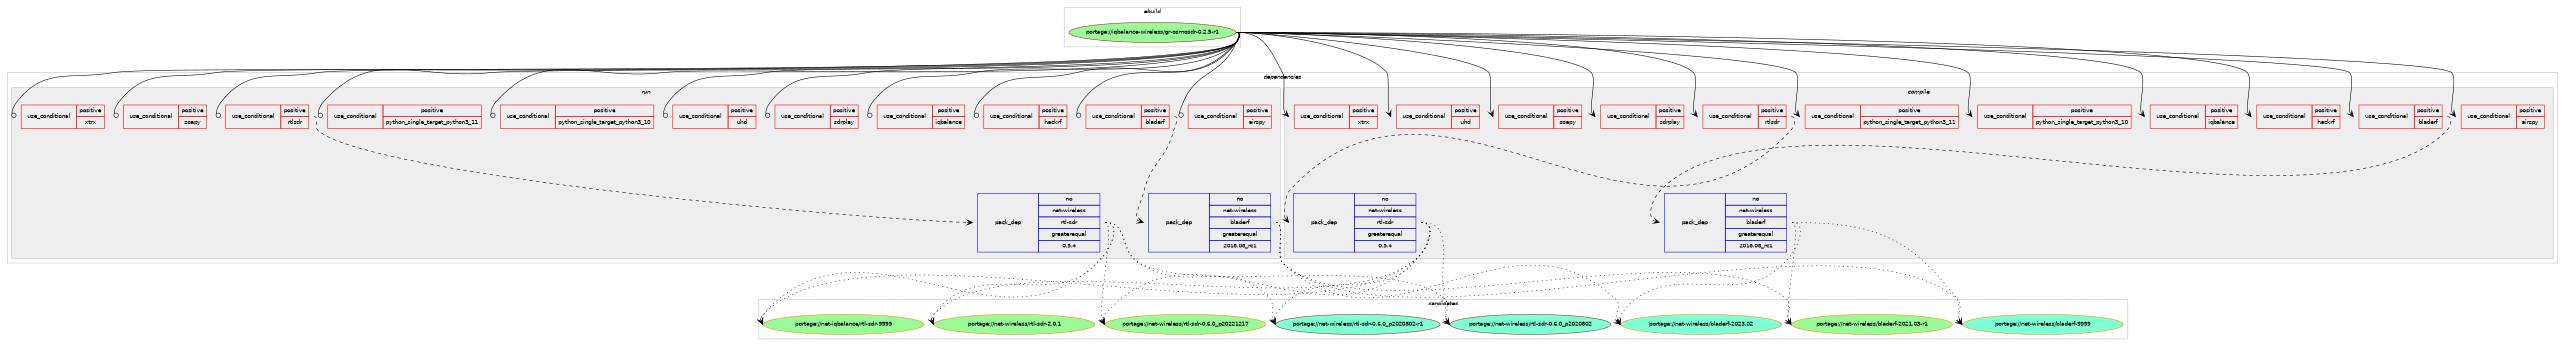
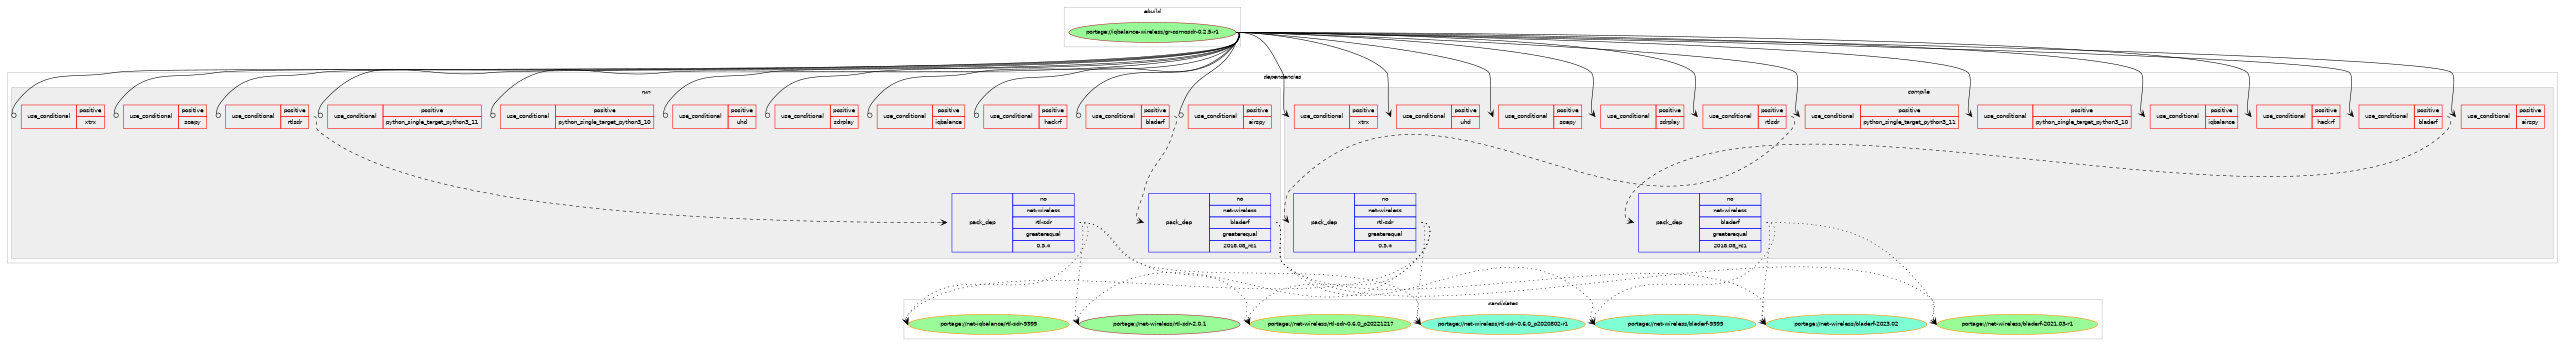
(1014, 324) -> (1160, 324)
(1358, 324) -> (1503, 324)
(1530, 324) -> none
